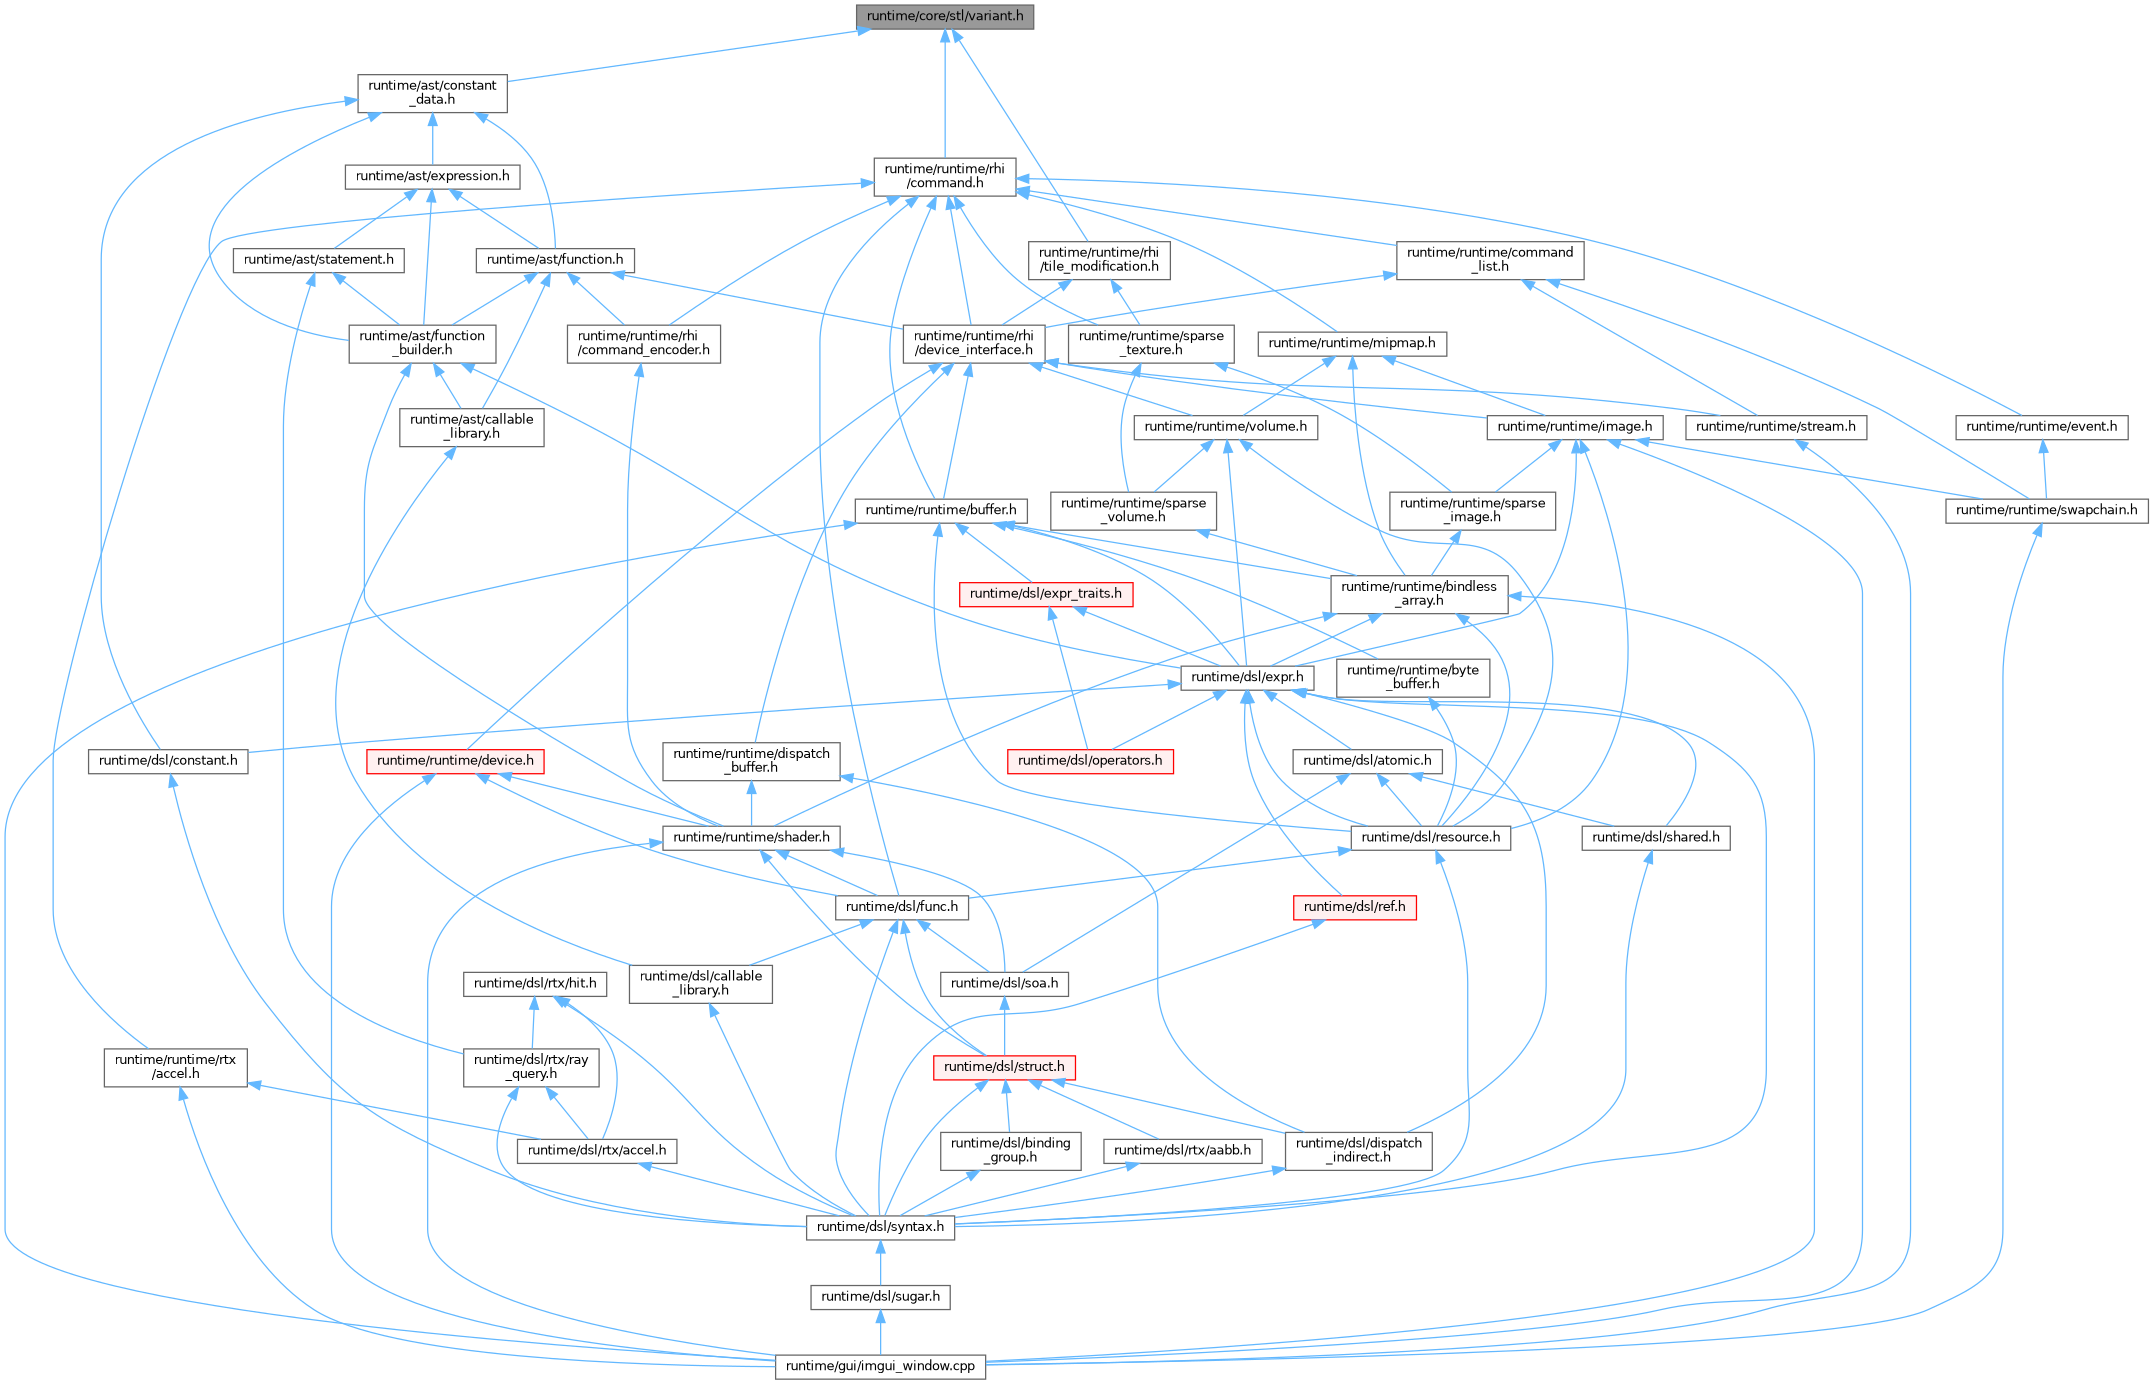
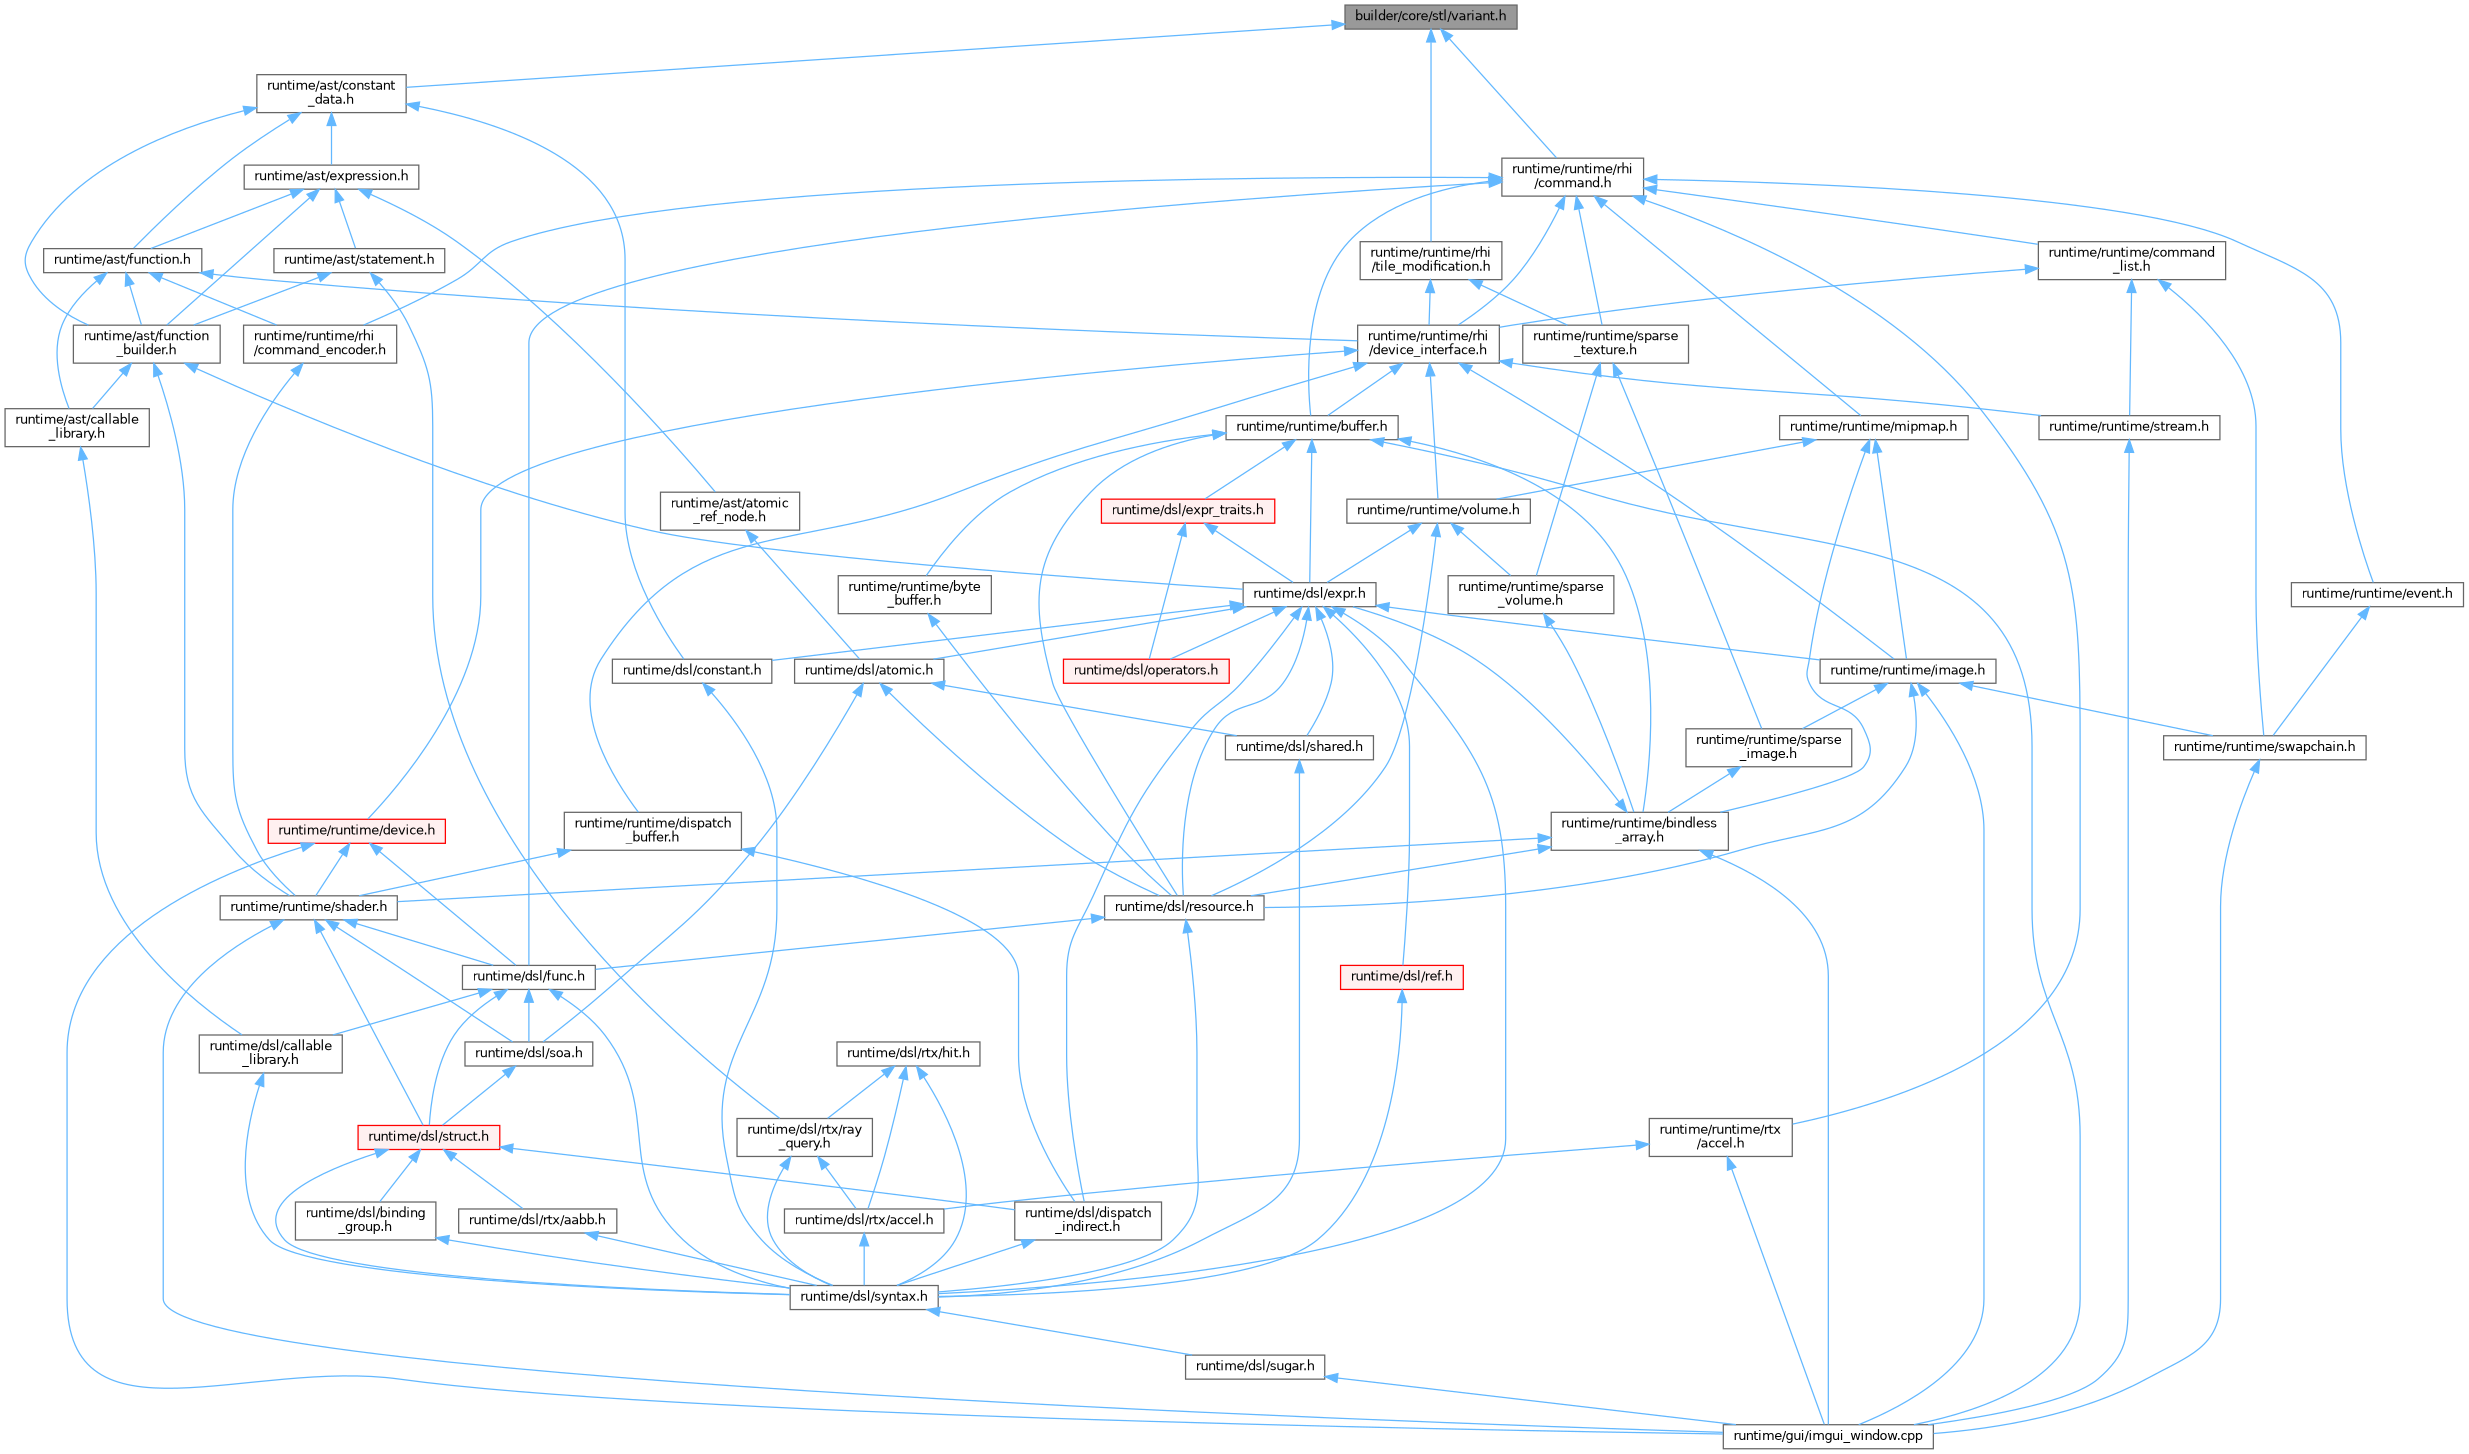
(945, 17) -> (1431, 17)
none -> (730, 511)
(1493, 620) -> (1604, 634)
